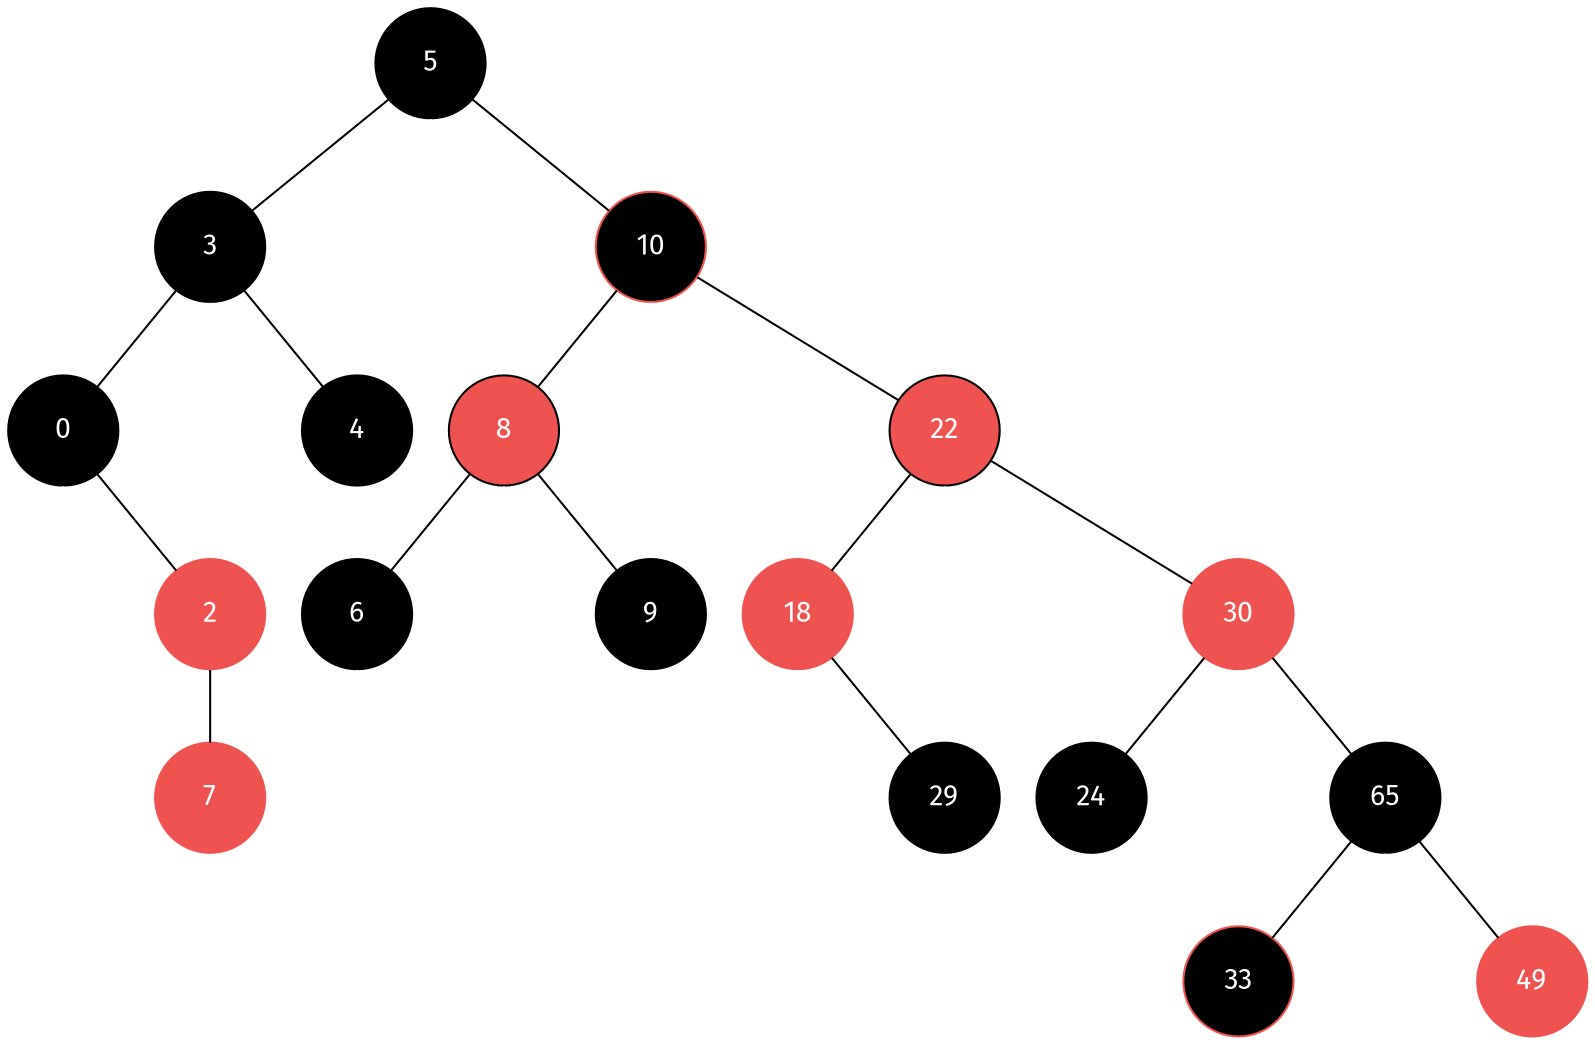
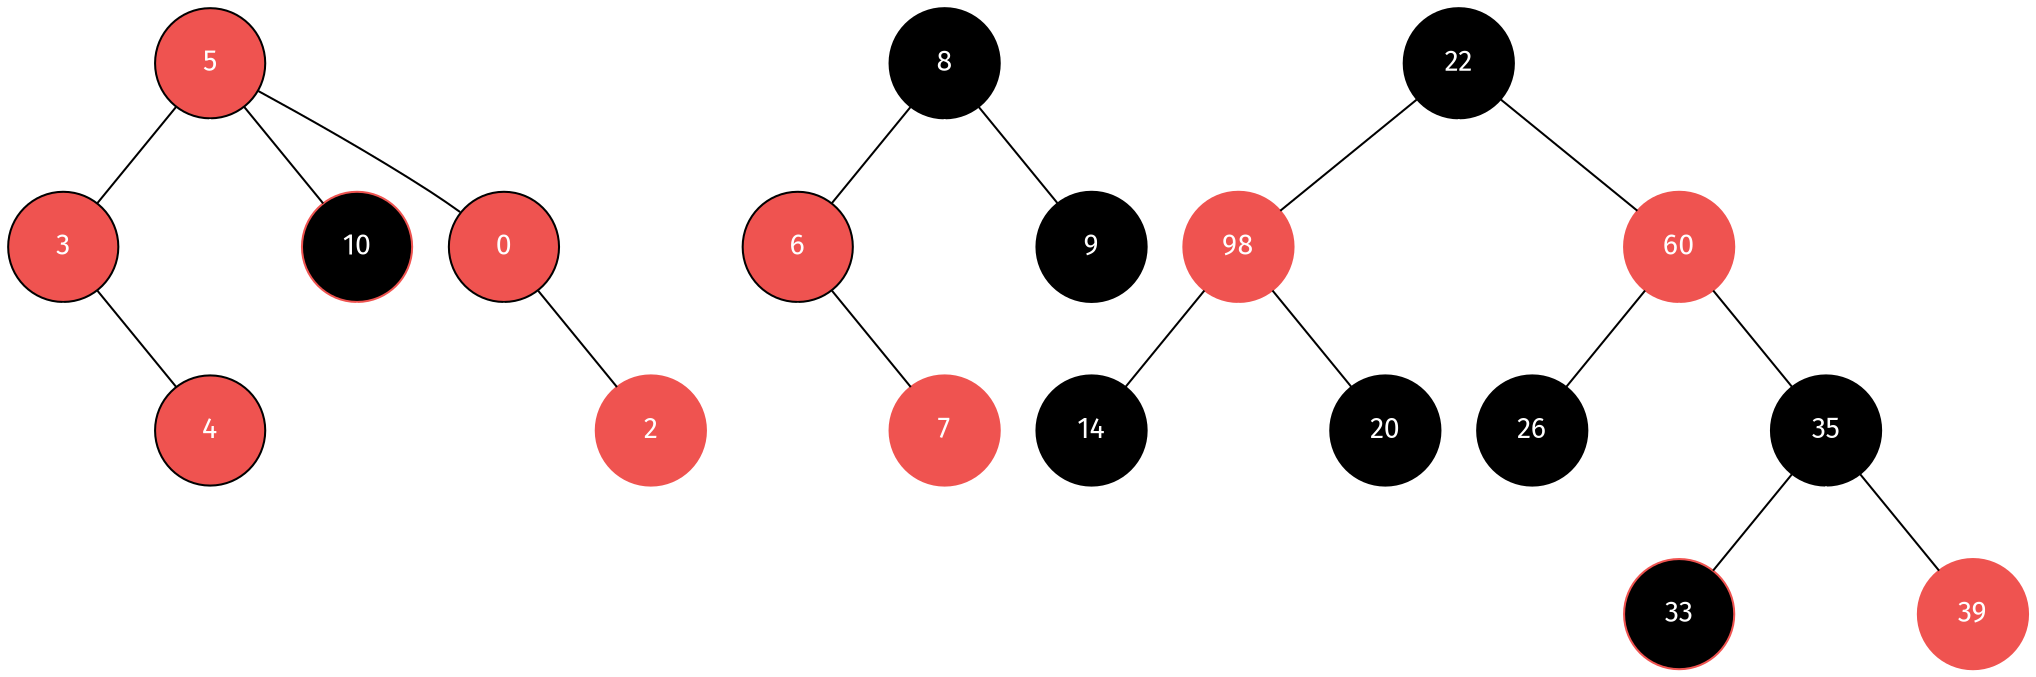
(430, 63) -> (210, 63)
(210, 247) -> (63, 247)
(137, 339) -> (361, 149)
(577, 339) -> none
(798, 339) -> none
(63, 430) -> (504, 247)
(357, 430) -> (210, 430)
(504, 430) -> (945, 63)
(945, 430) -> (1459, 63)
none -> (1092, 430)
(357, 614) -> (798, 247)
(798, 614) -> (1238, 247)
(1238, 614) -> (1679, 247)
(210, 706) -> (871, 339)
(945, 798) -> (1385, 430)
(1092, 798) -> (1532, 430)
(1385, 798) -> (1826, 430)
(1532, 981) -> (1973, 614)
